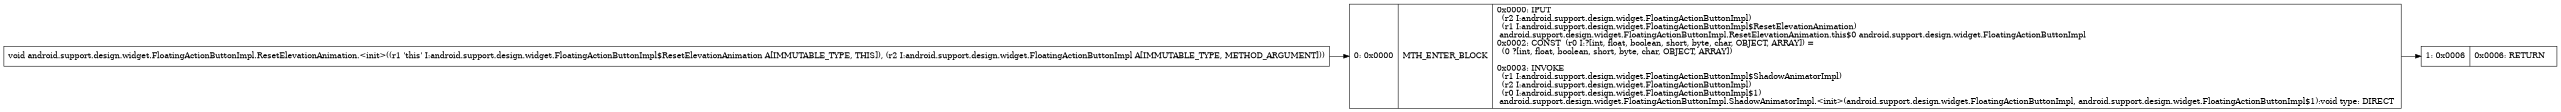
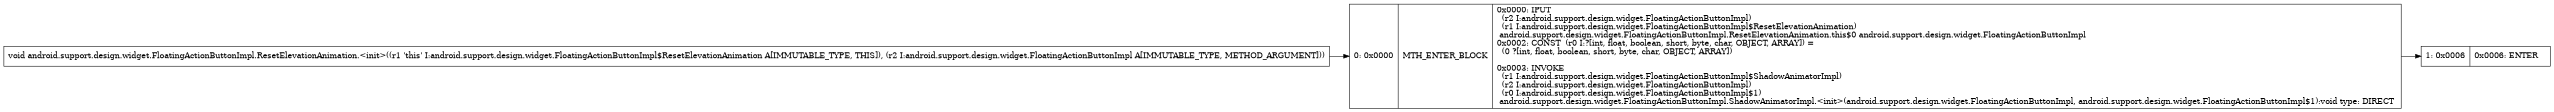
(2513, 56) -> (2510, 56)
